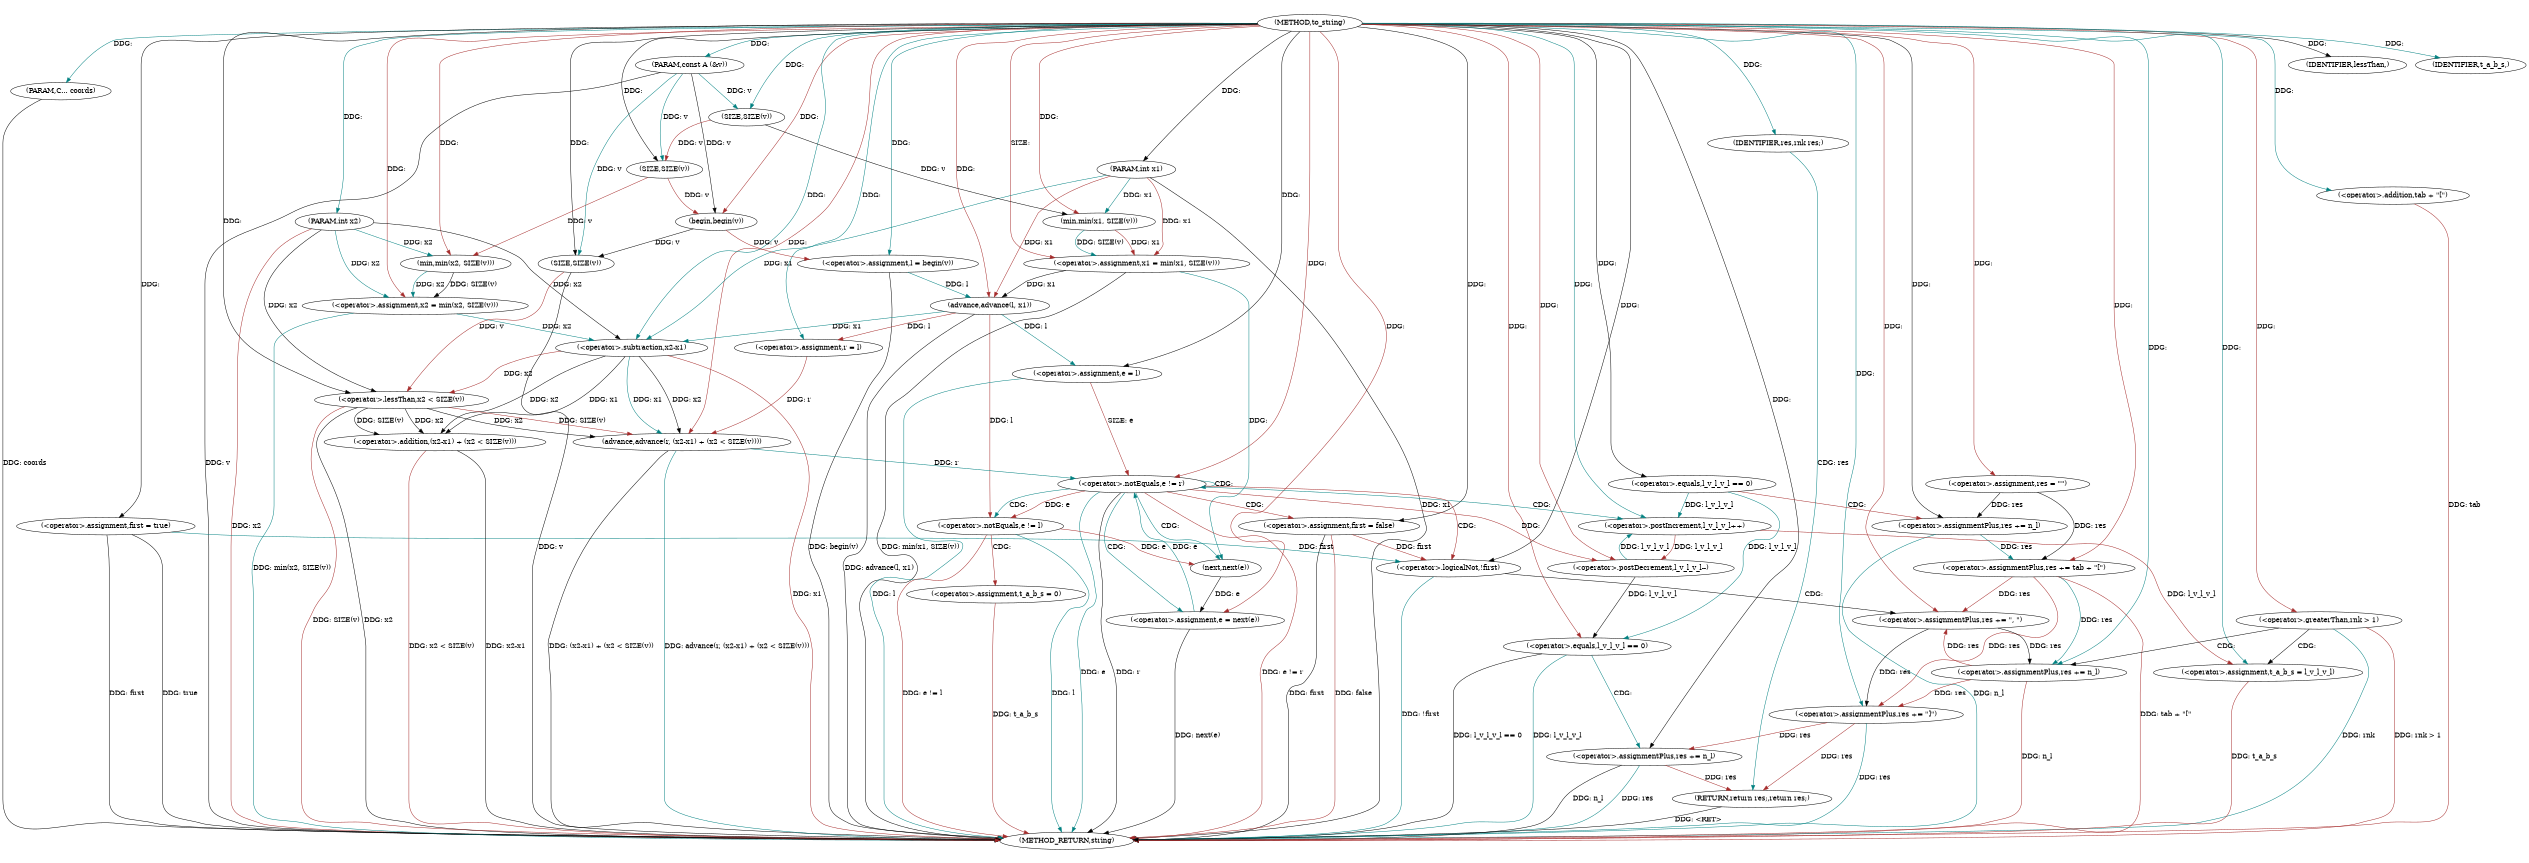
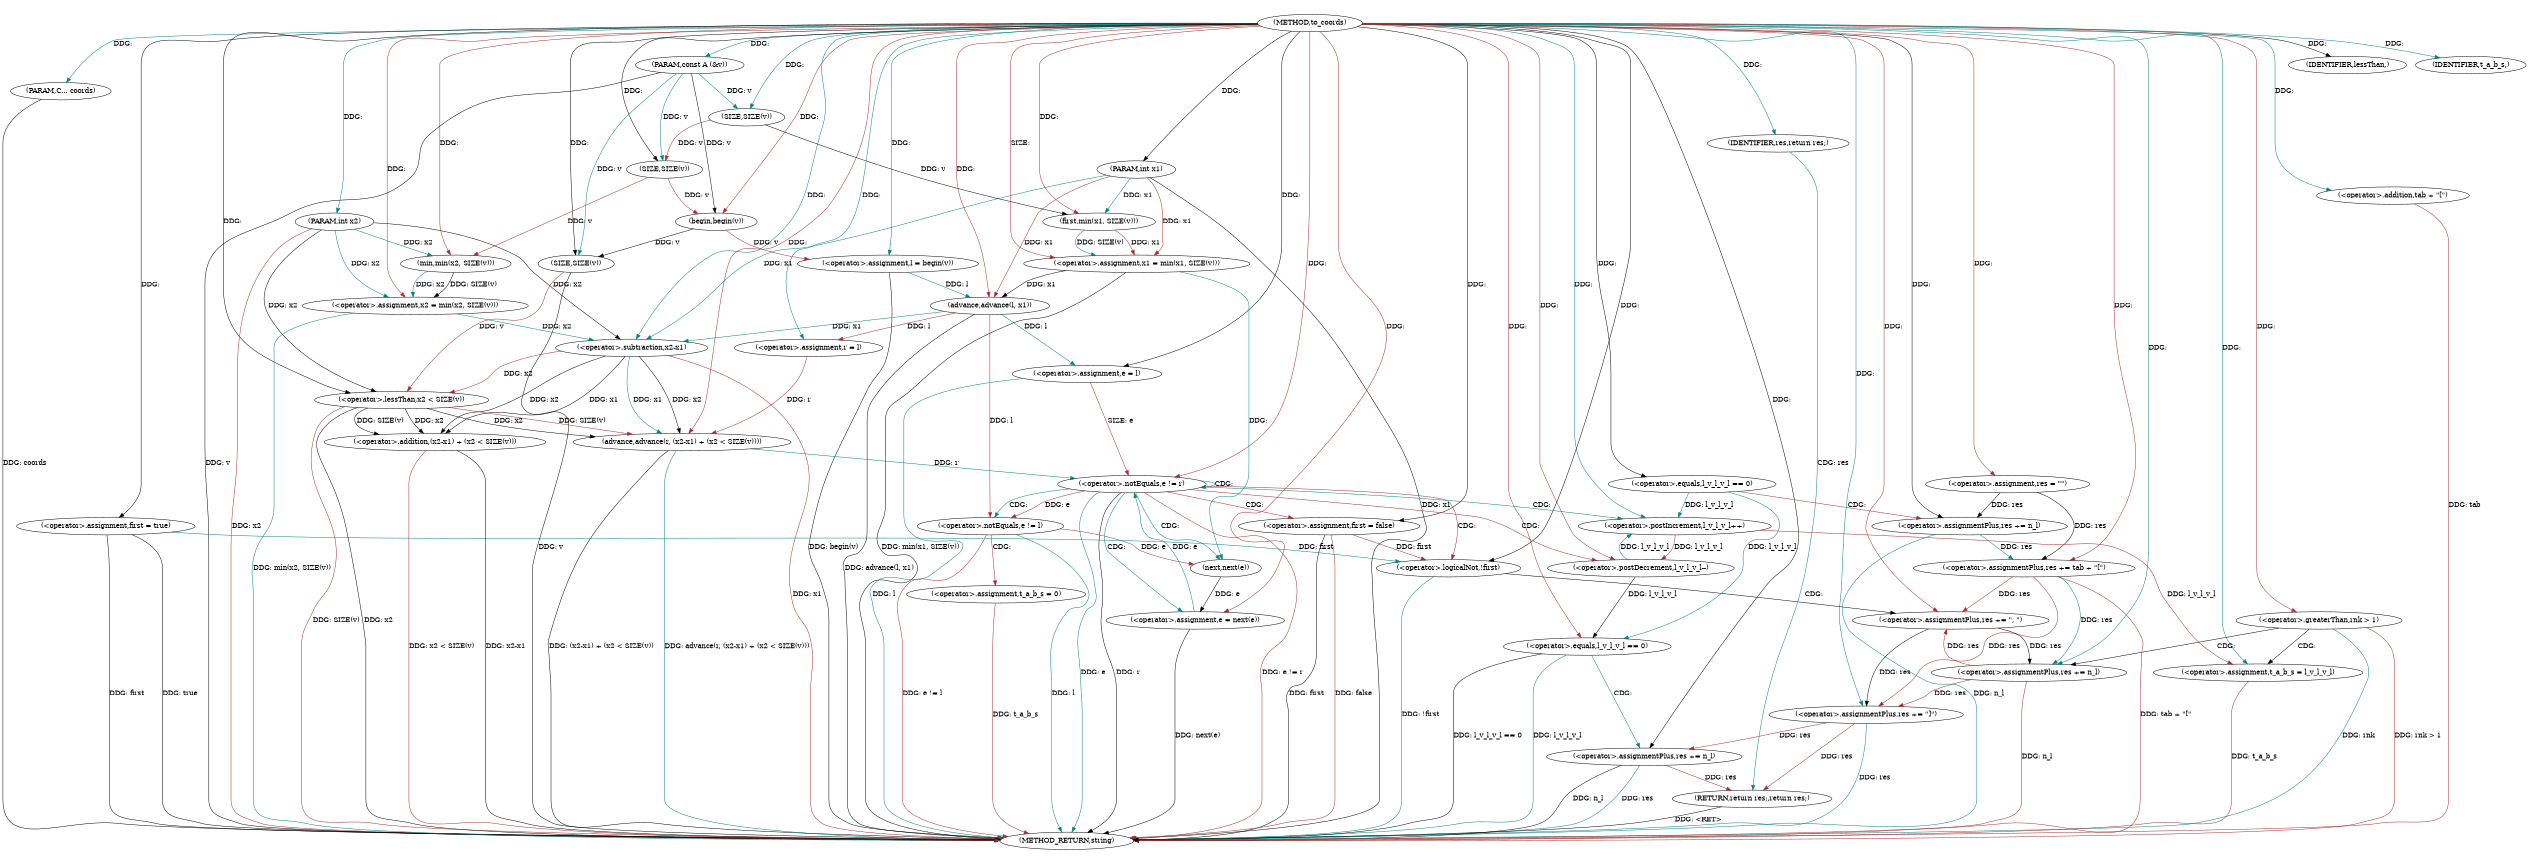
(1310, 23) -> (1310, 23)
(1778, 143) -> (1778, 143)
(1099, 222) -> (1099, 222)
(1532, 526) -> (1532, 526)
